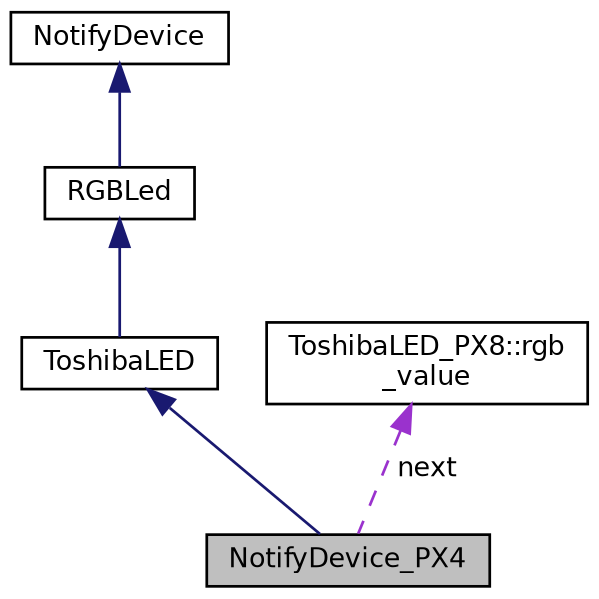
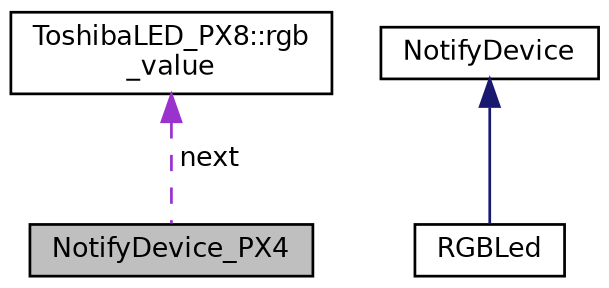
(120, 363) -> none
